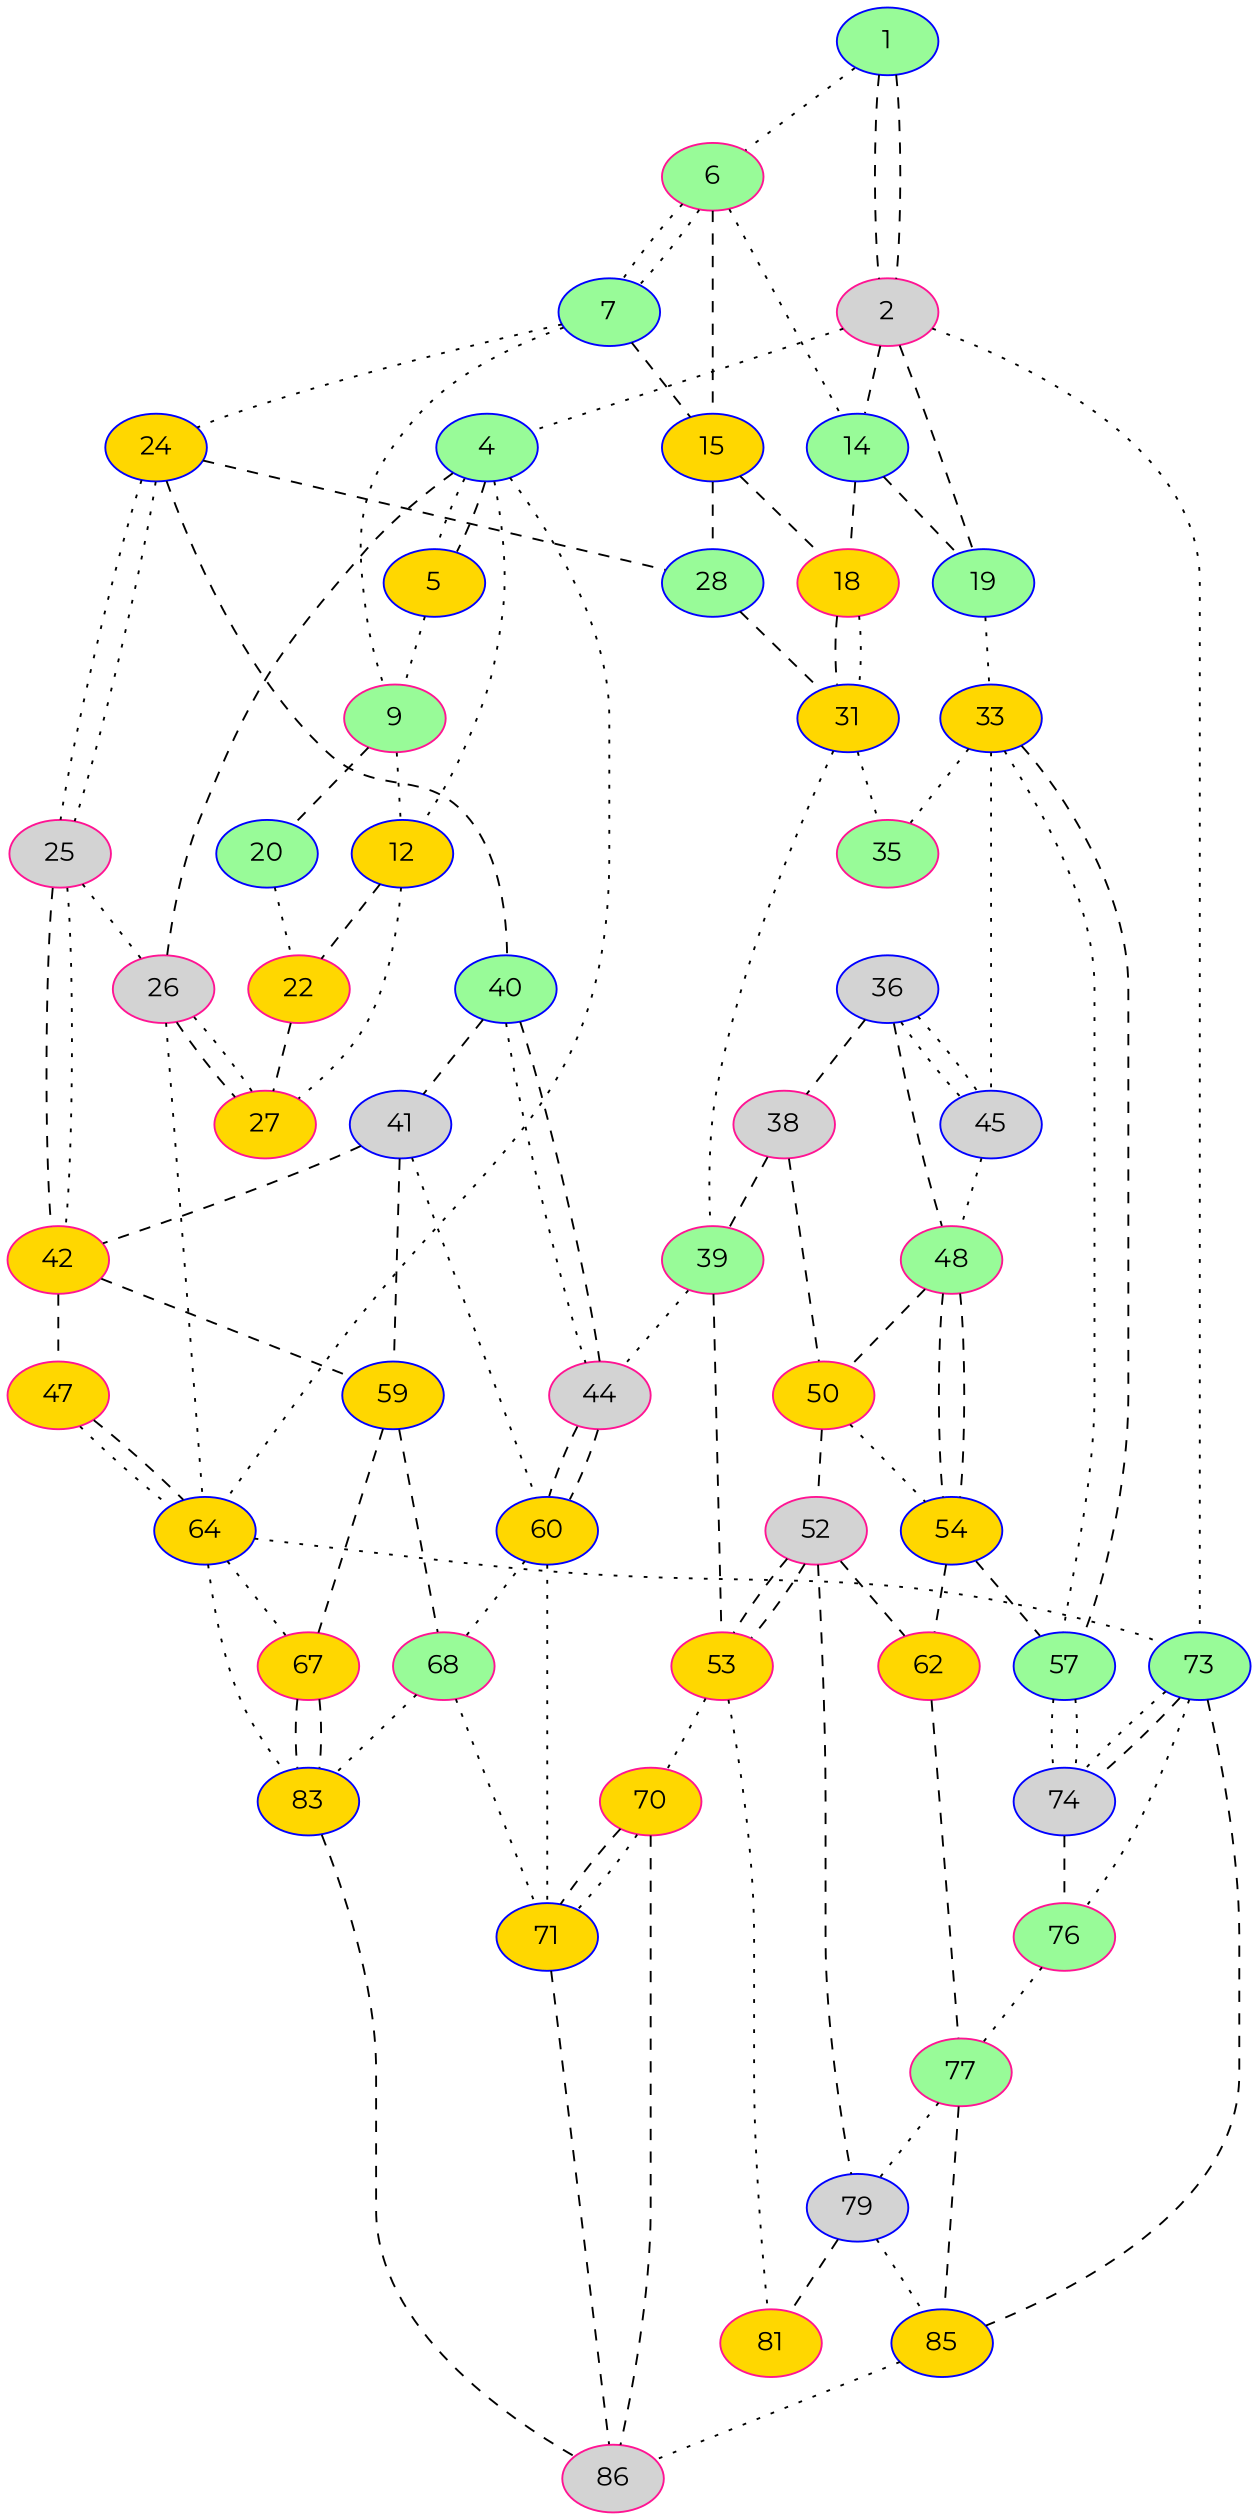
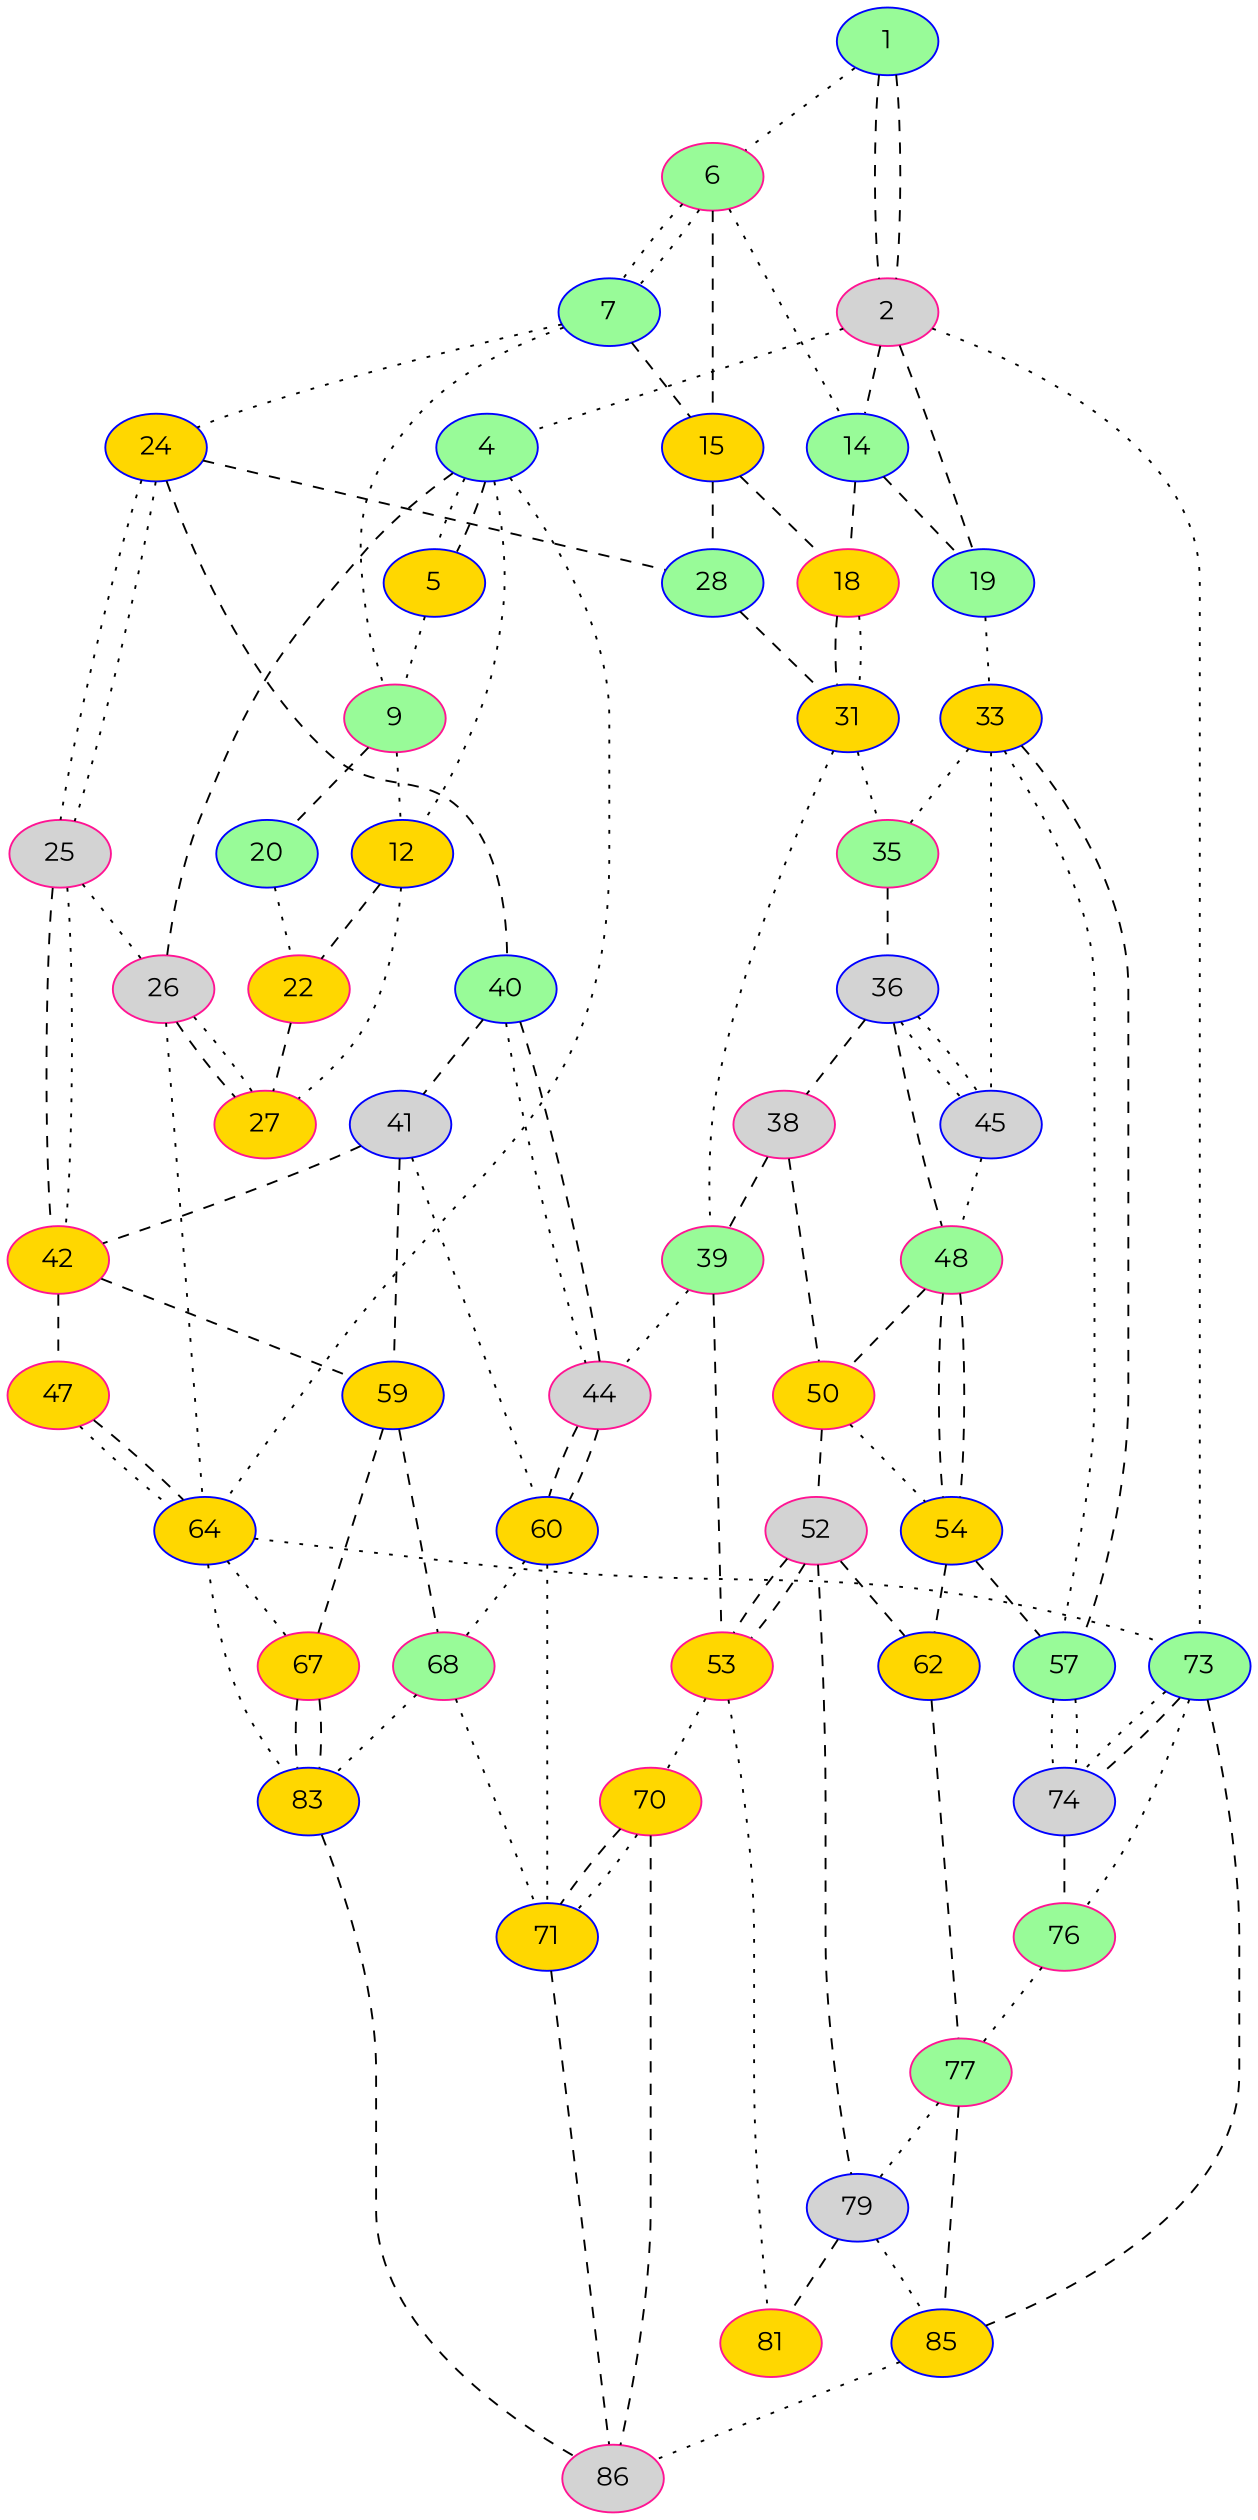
none -> (888, 922)
(929, 1666) -> (929, 1666)
